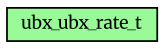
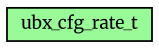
(82, 24) -> (79, 24)
